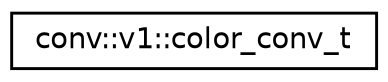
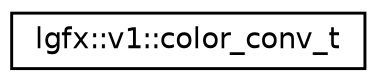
(194, 41) -> (188, 41)
